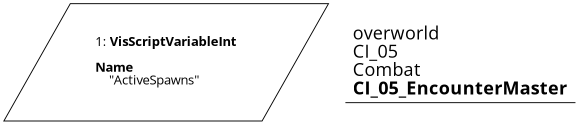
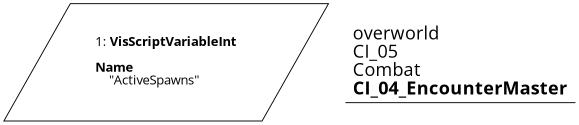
(460, 89) -> (460, 89)
